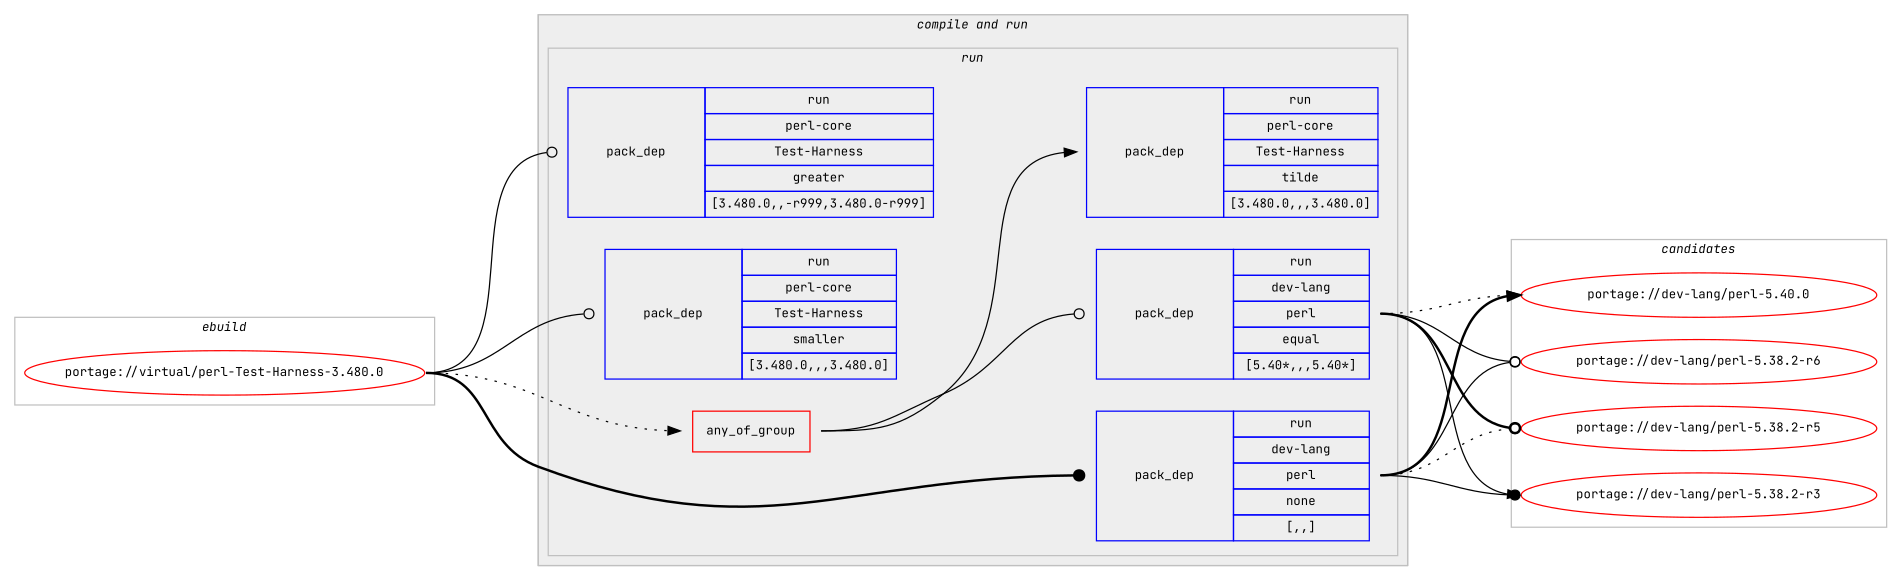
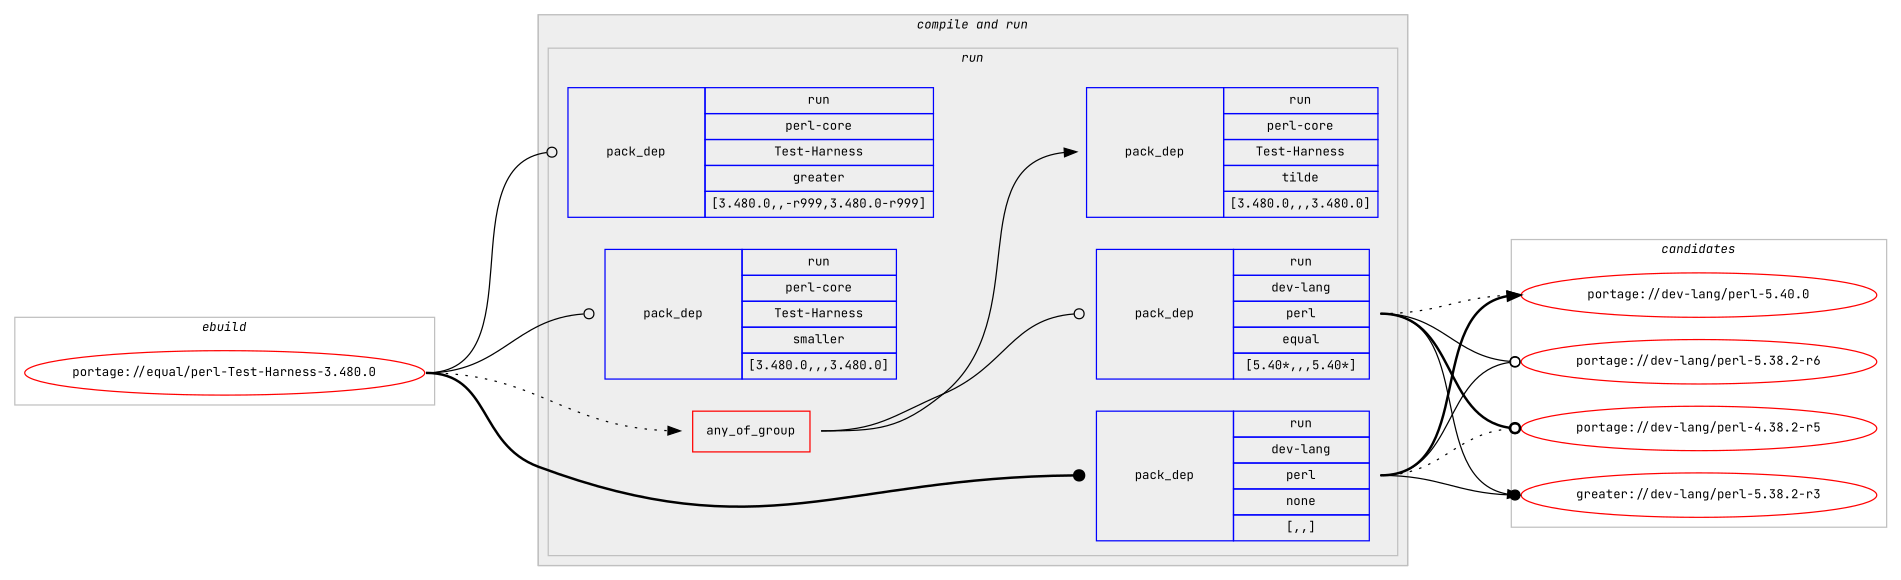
(225, 373) -> (225, 373)
(1699, 428) -> (1699, 428)
(1699, 495) -> (1699, 495)
